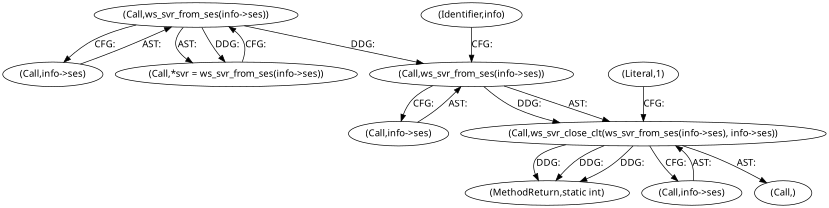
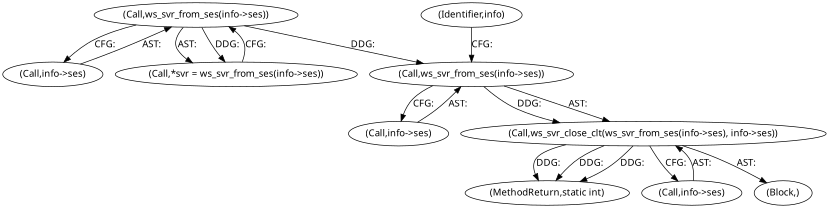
(643, 74) -> none
(783, 193) -> (783, 193)
